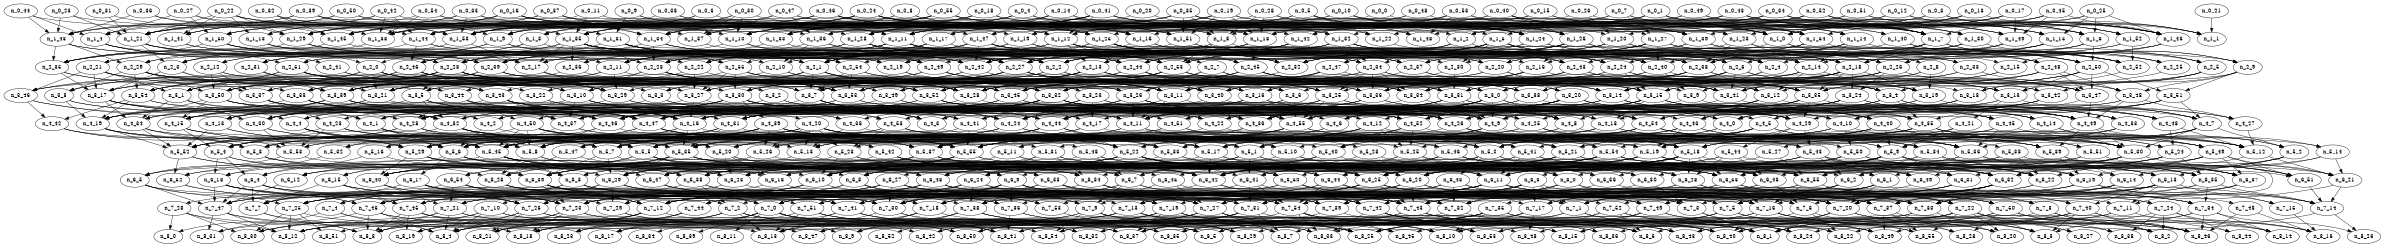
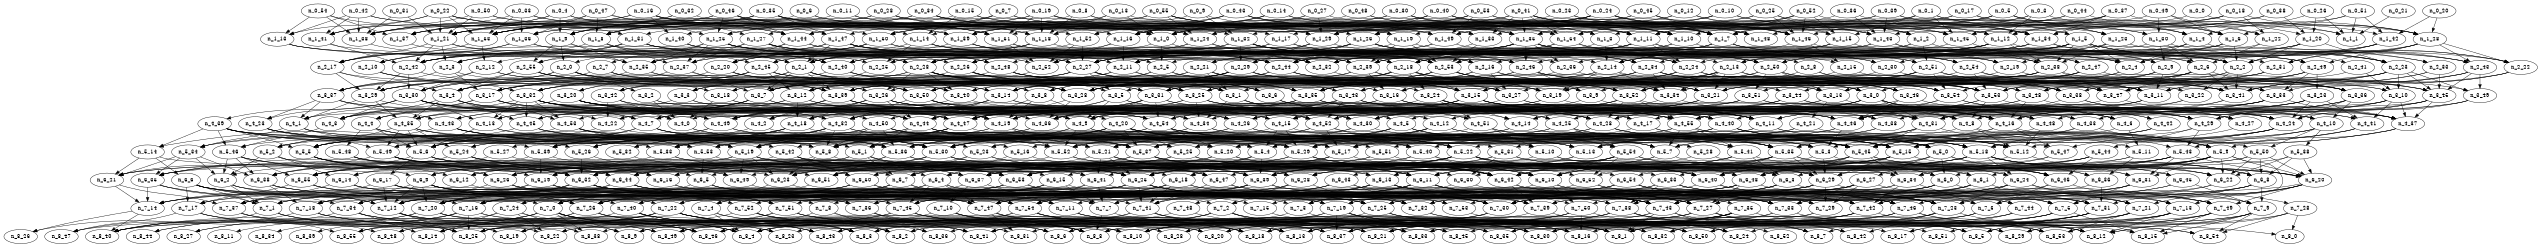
none -> (1577, 53)
(1705, 110) -> none
(967, 152) -> (1902, 152)
none -> (1088, 194)
